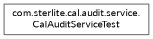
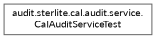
(76, 19) -> (78, 19)
